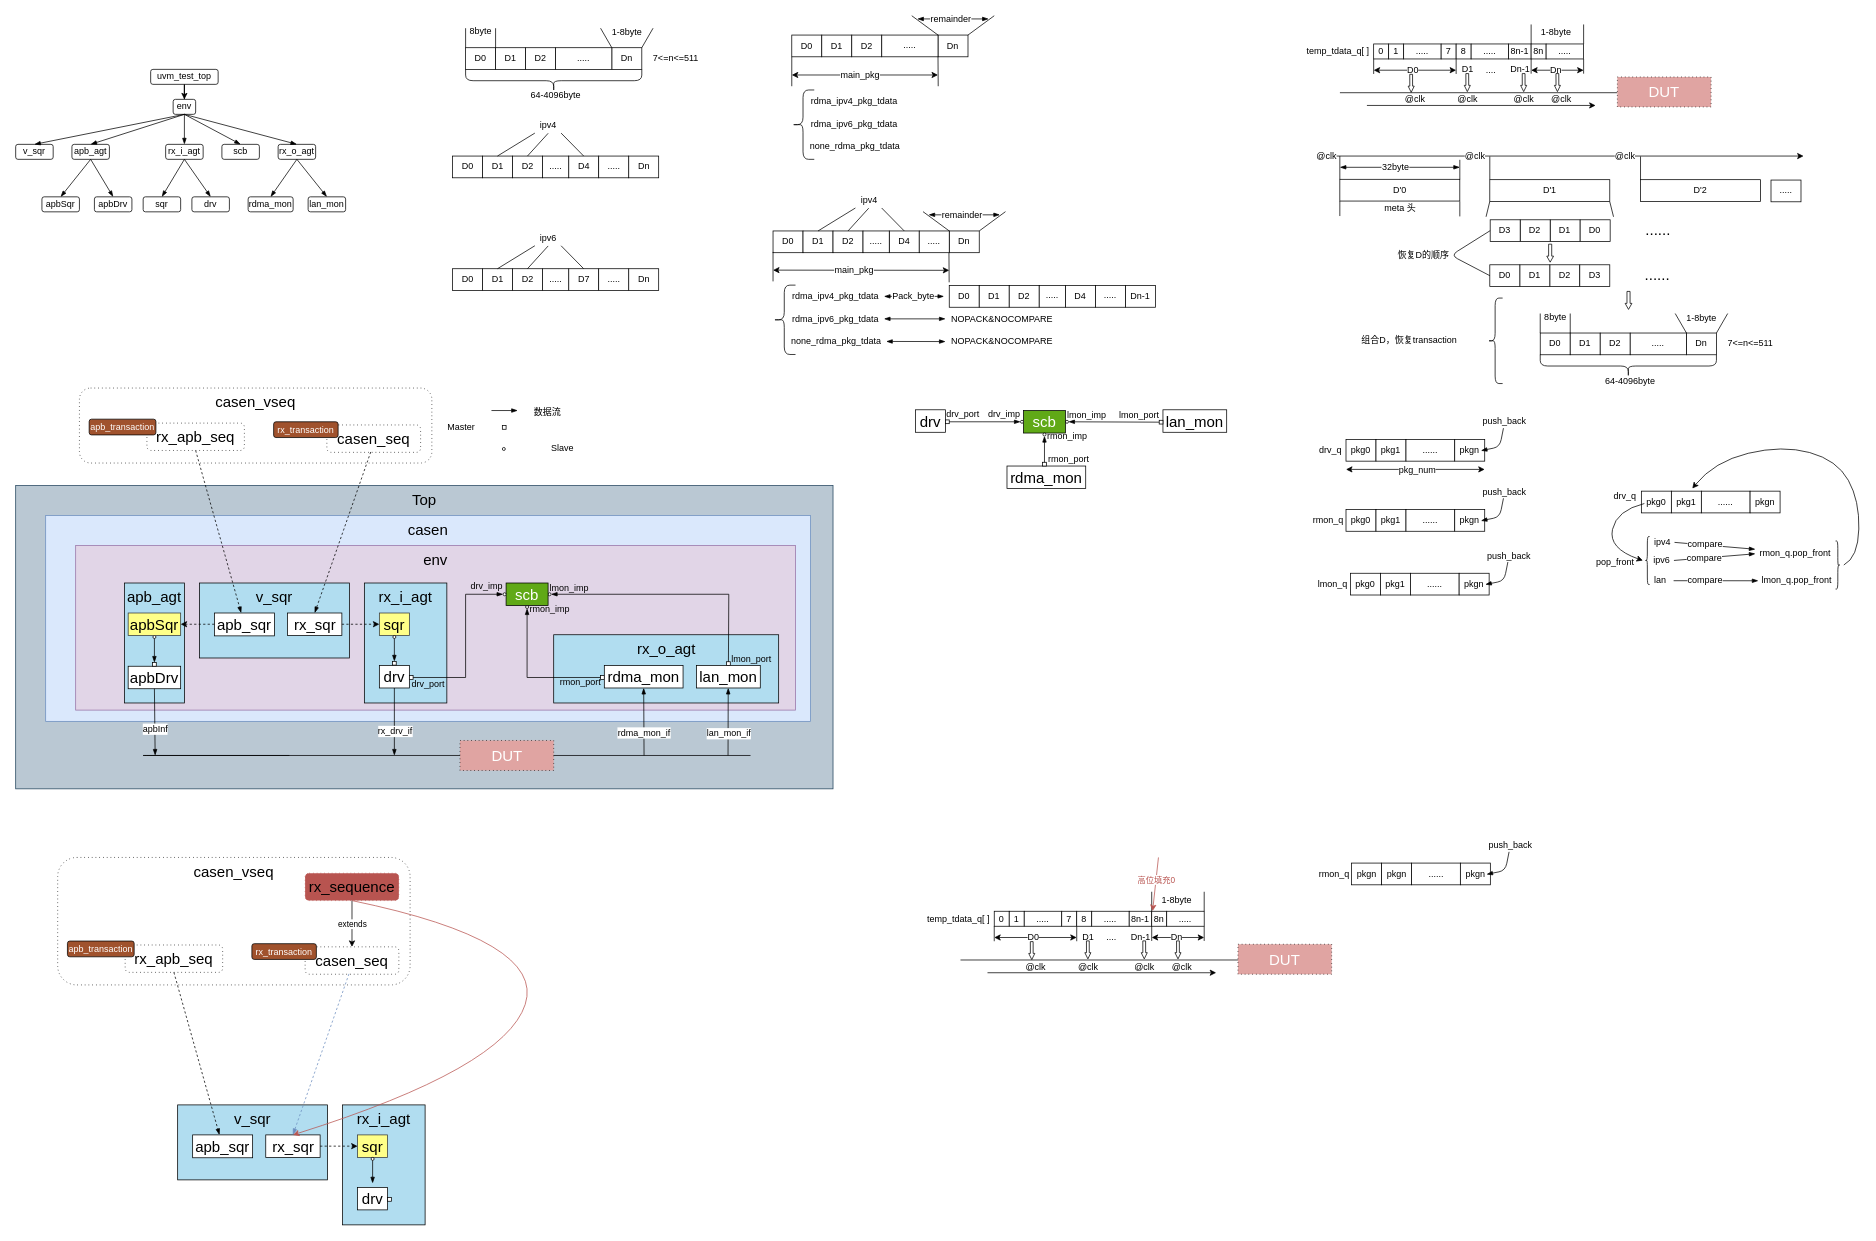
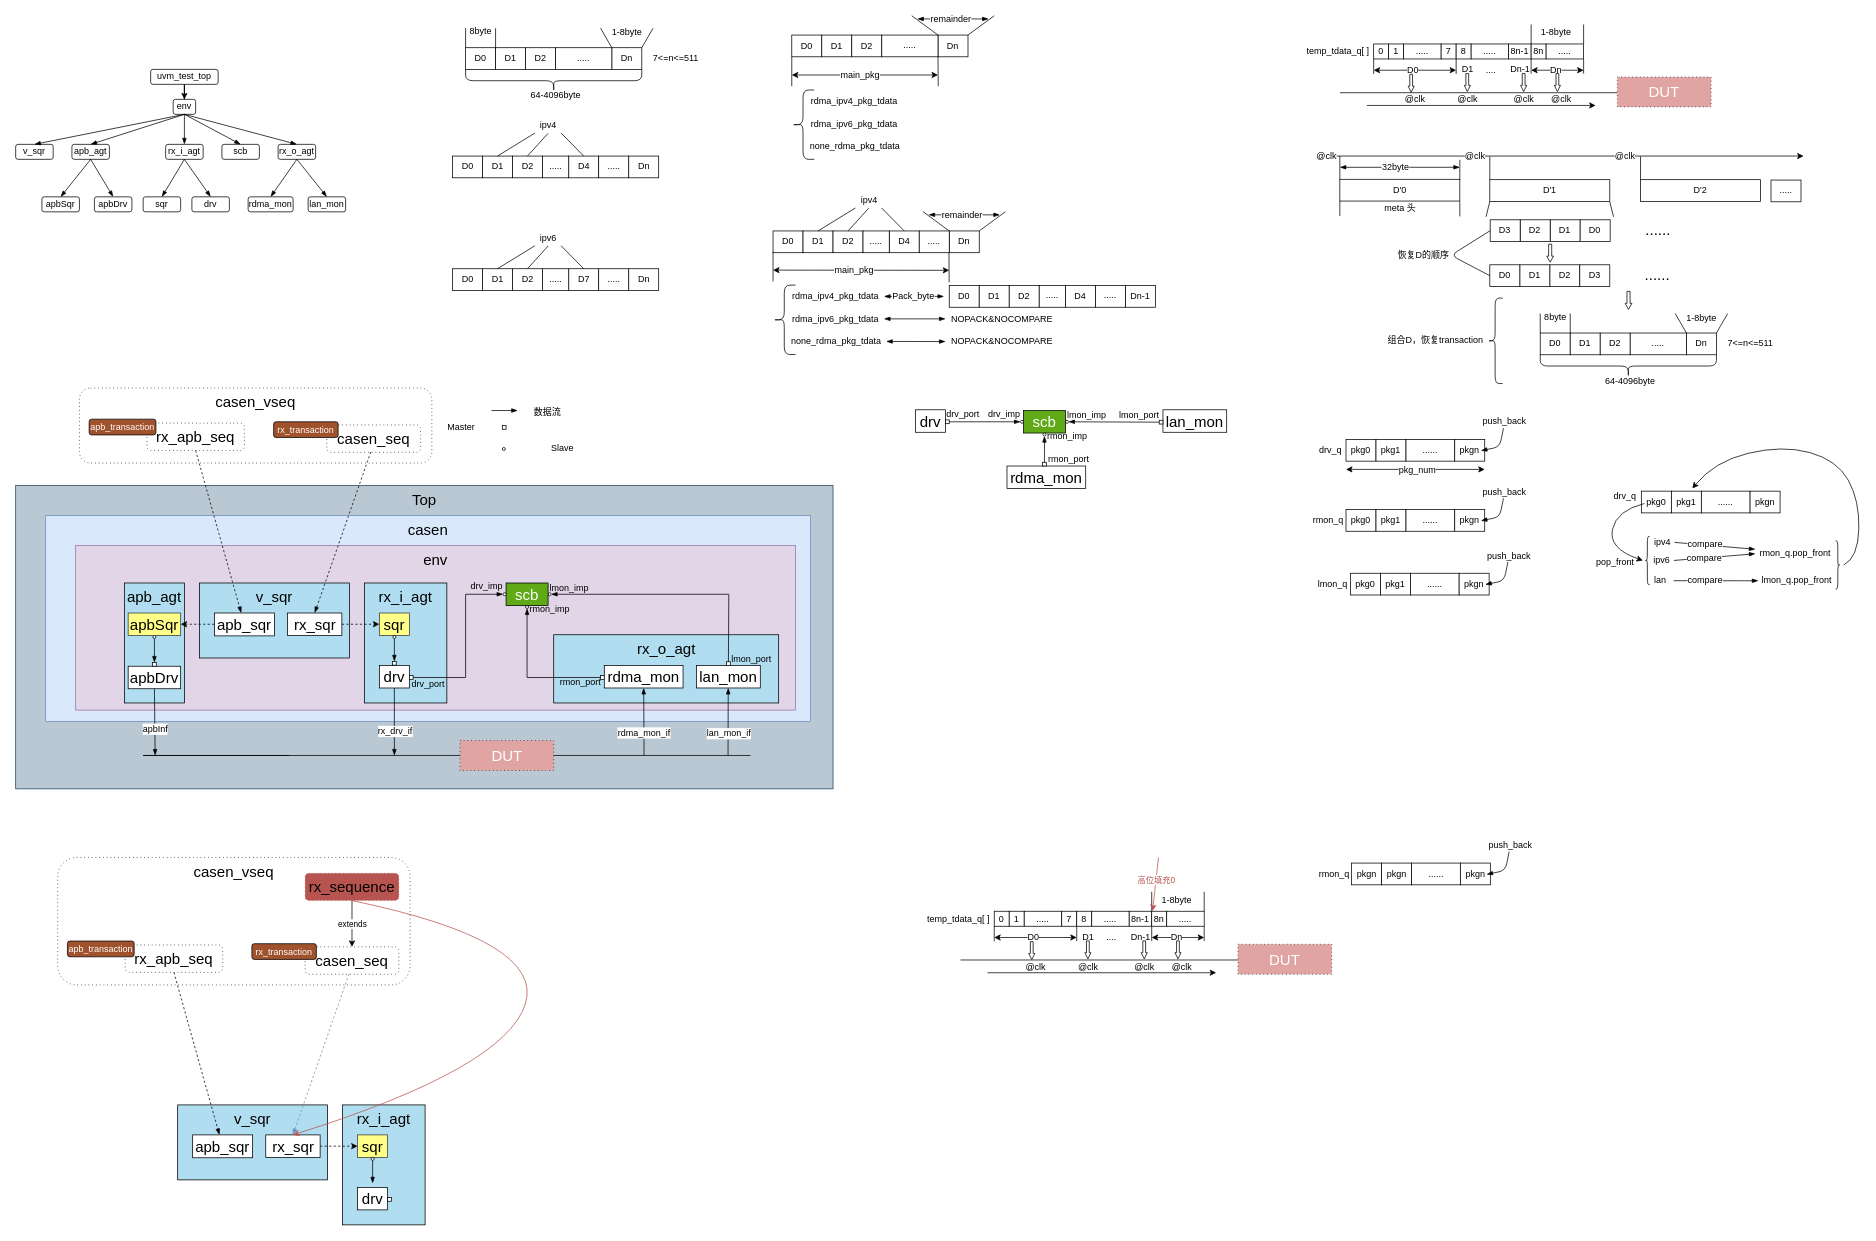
(1409, 341) -> (1435, 341)
